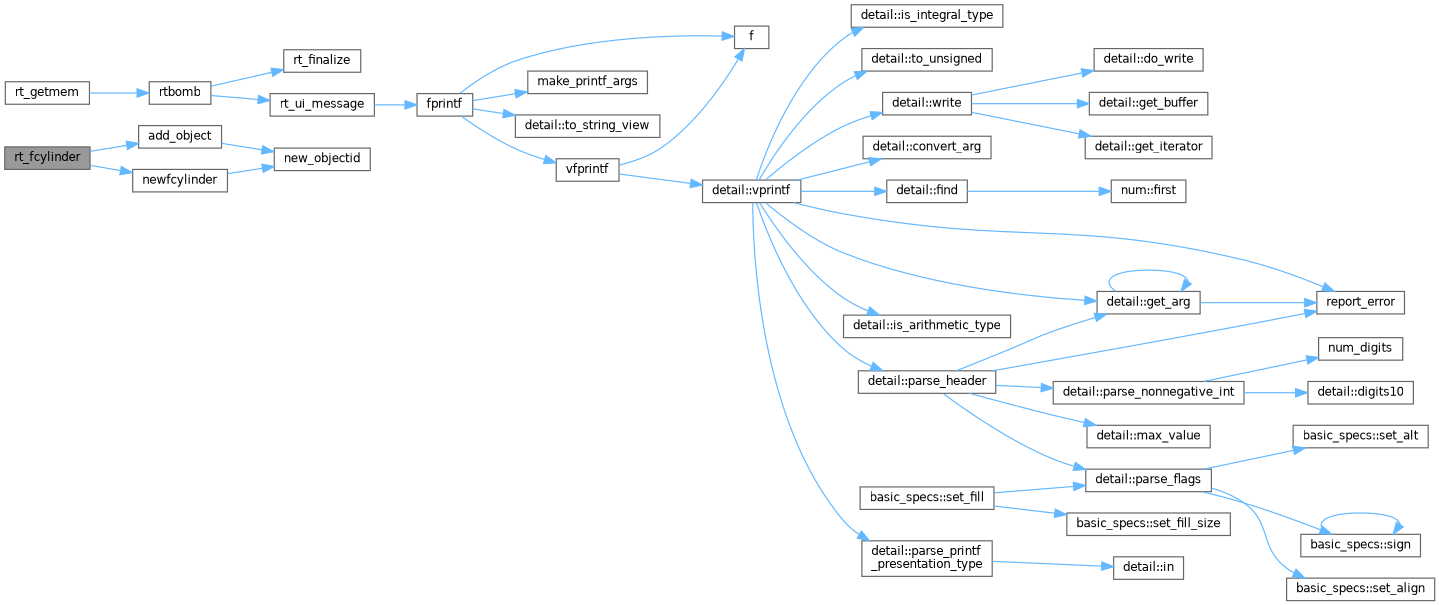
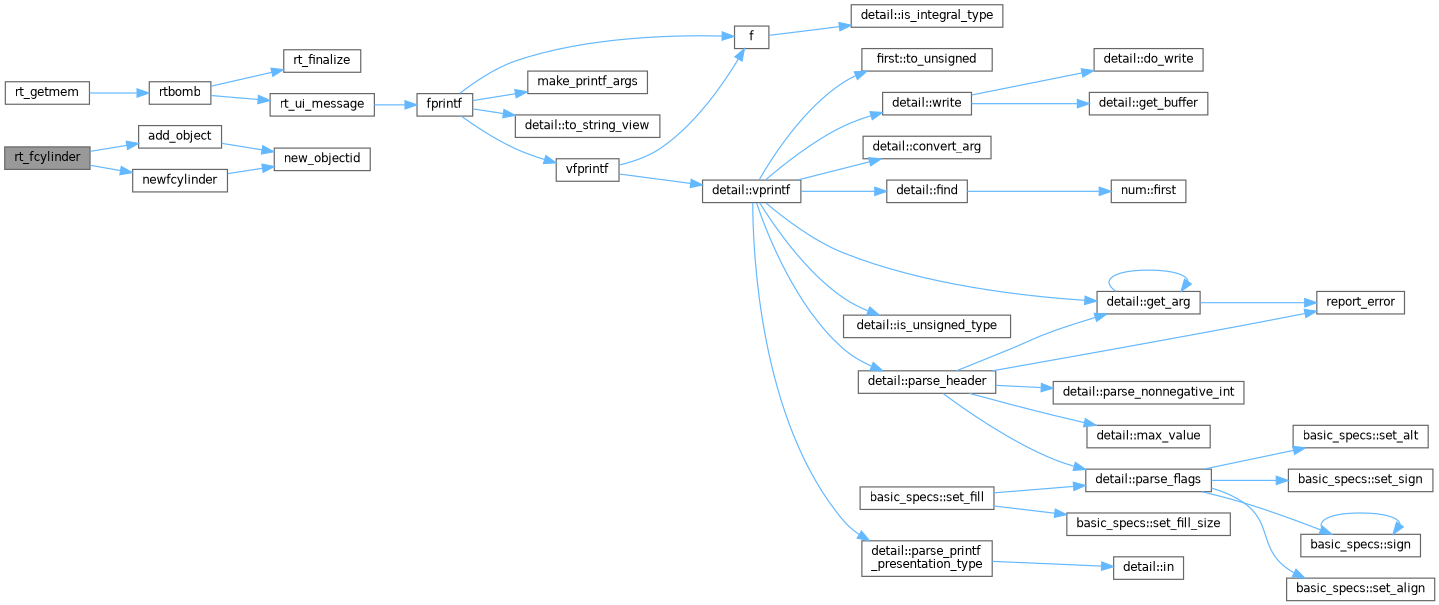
(927, 60) -> (927, 60)
(793, 98) -> (804, 31)
(1149, 147) -> none
(1061, 234) -> none
(927, 326) -> (927, 326)
(1361, 349) -> none
(1361, 393) -> none
none -> (1361, 480)
